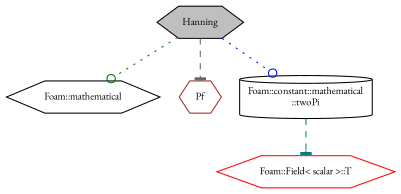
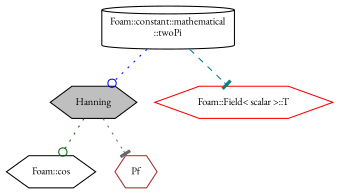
(246, 54) -> (131, 65)
(200, 57) -> (113, 135)
(83, 97) -> (51, 172)
